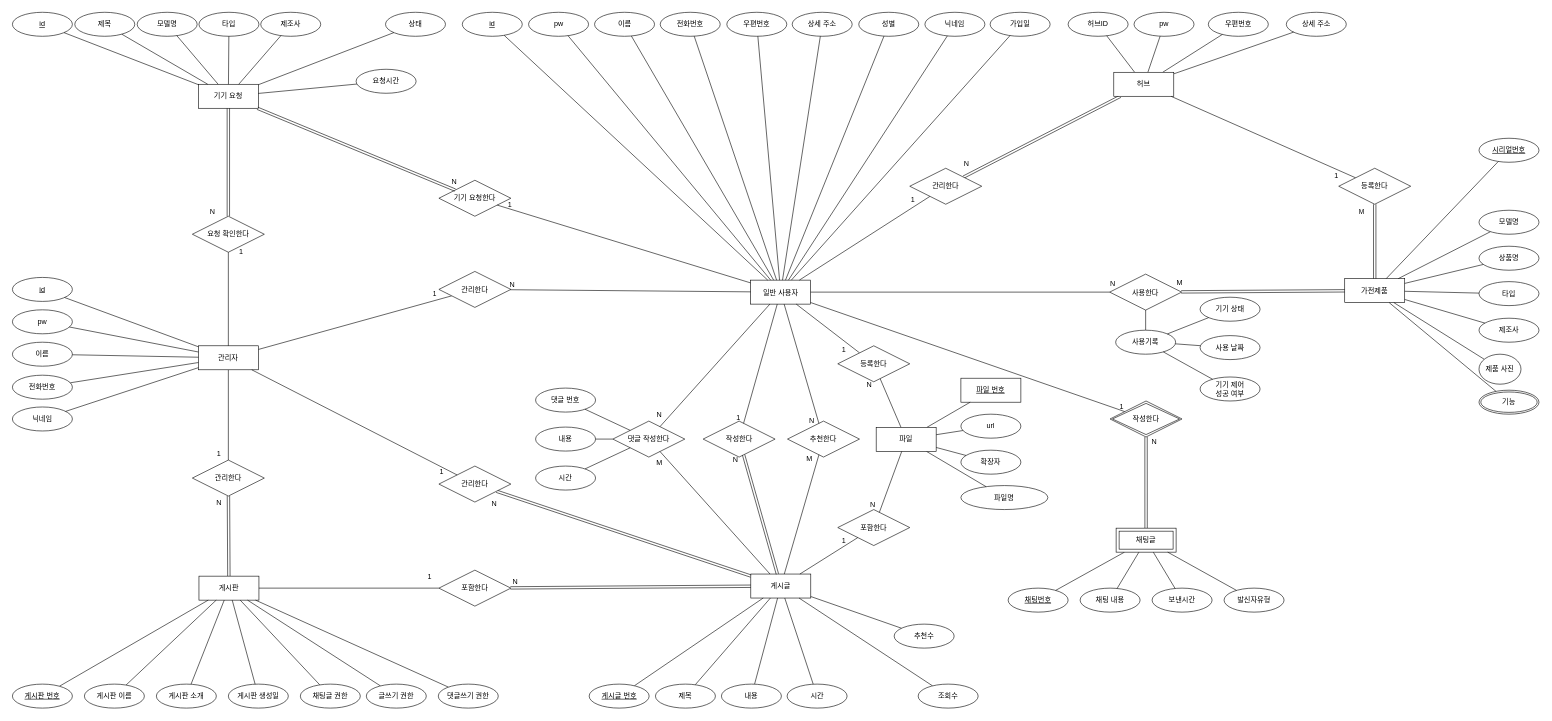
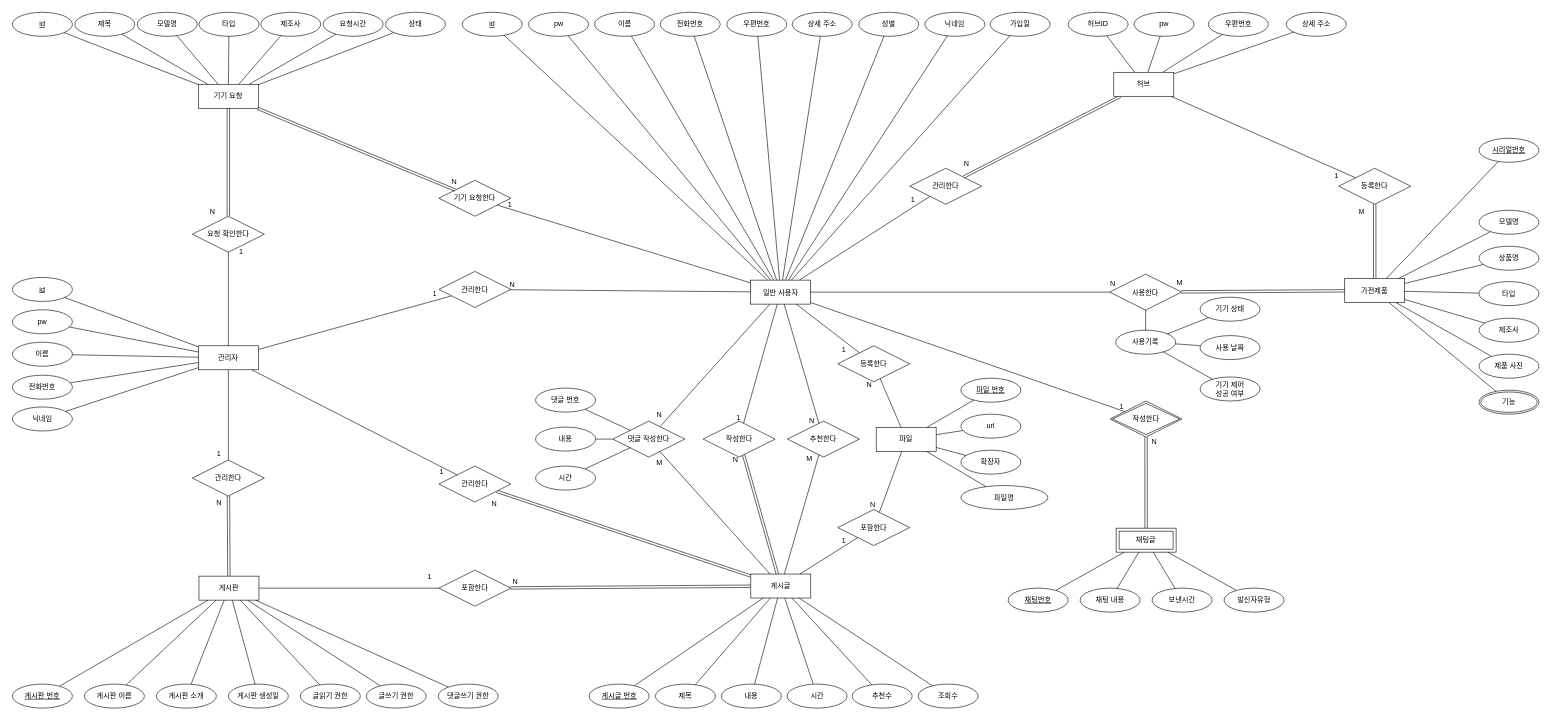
(386, 81) -> (353, 24)
(1500, 369) -> (1509, 366)
(991, 390) -> (991, 390)
(924, 636) -> (882, 696)
(330, 696) -> (330, 696)
